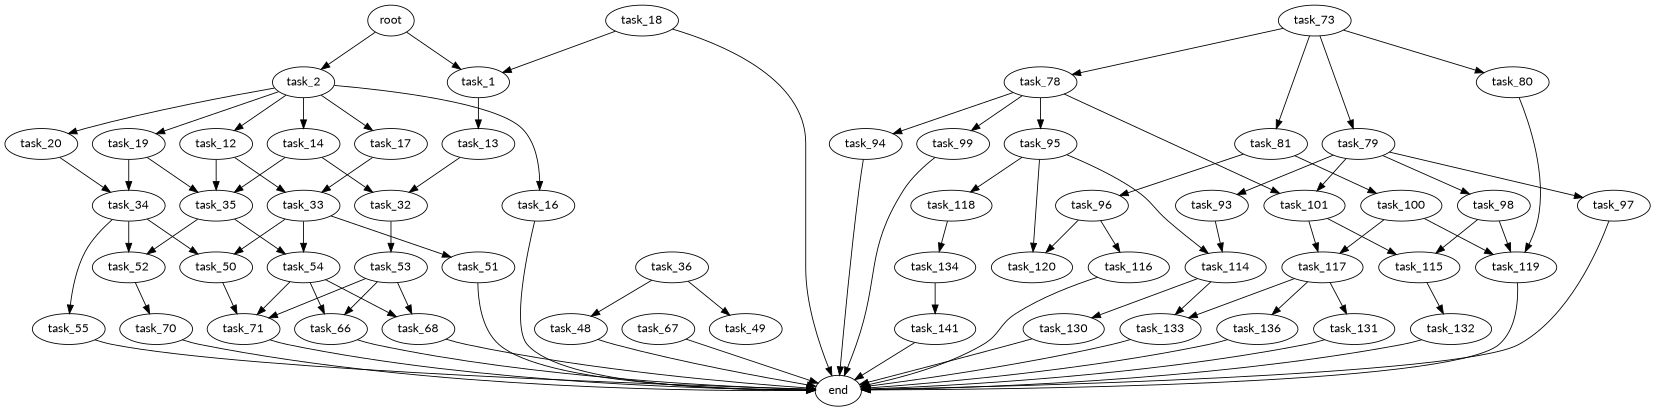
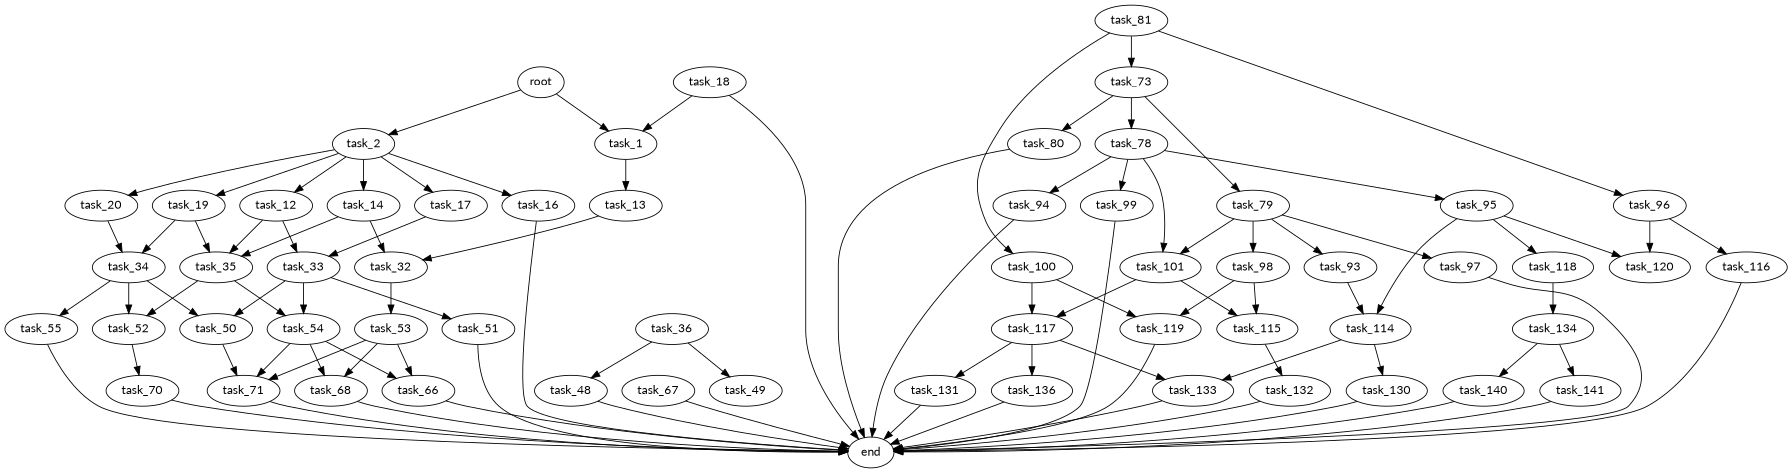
(1294, 78) -> (1131, 47)
(1539, 171) -> (844, 238)
none -> (1484, 391)
